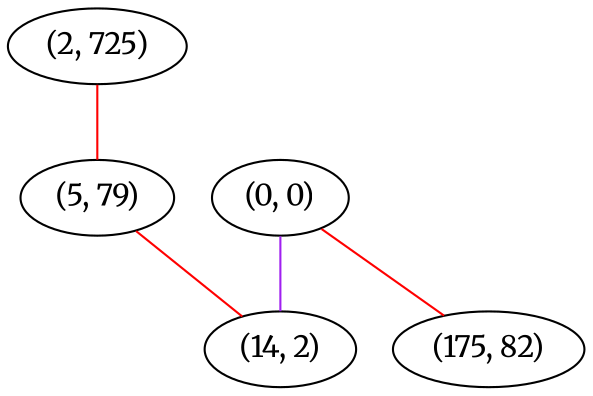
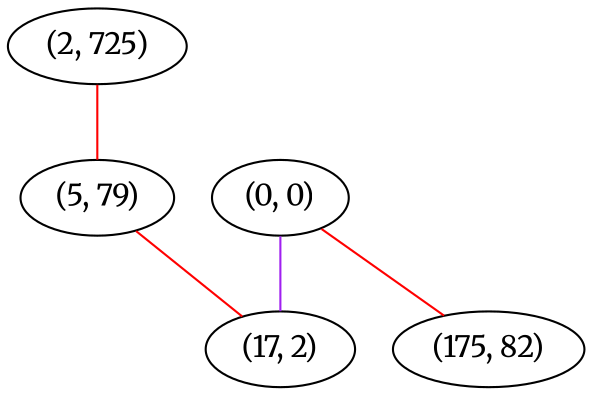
(280, 349) -> (280, 349)
